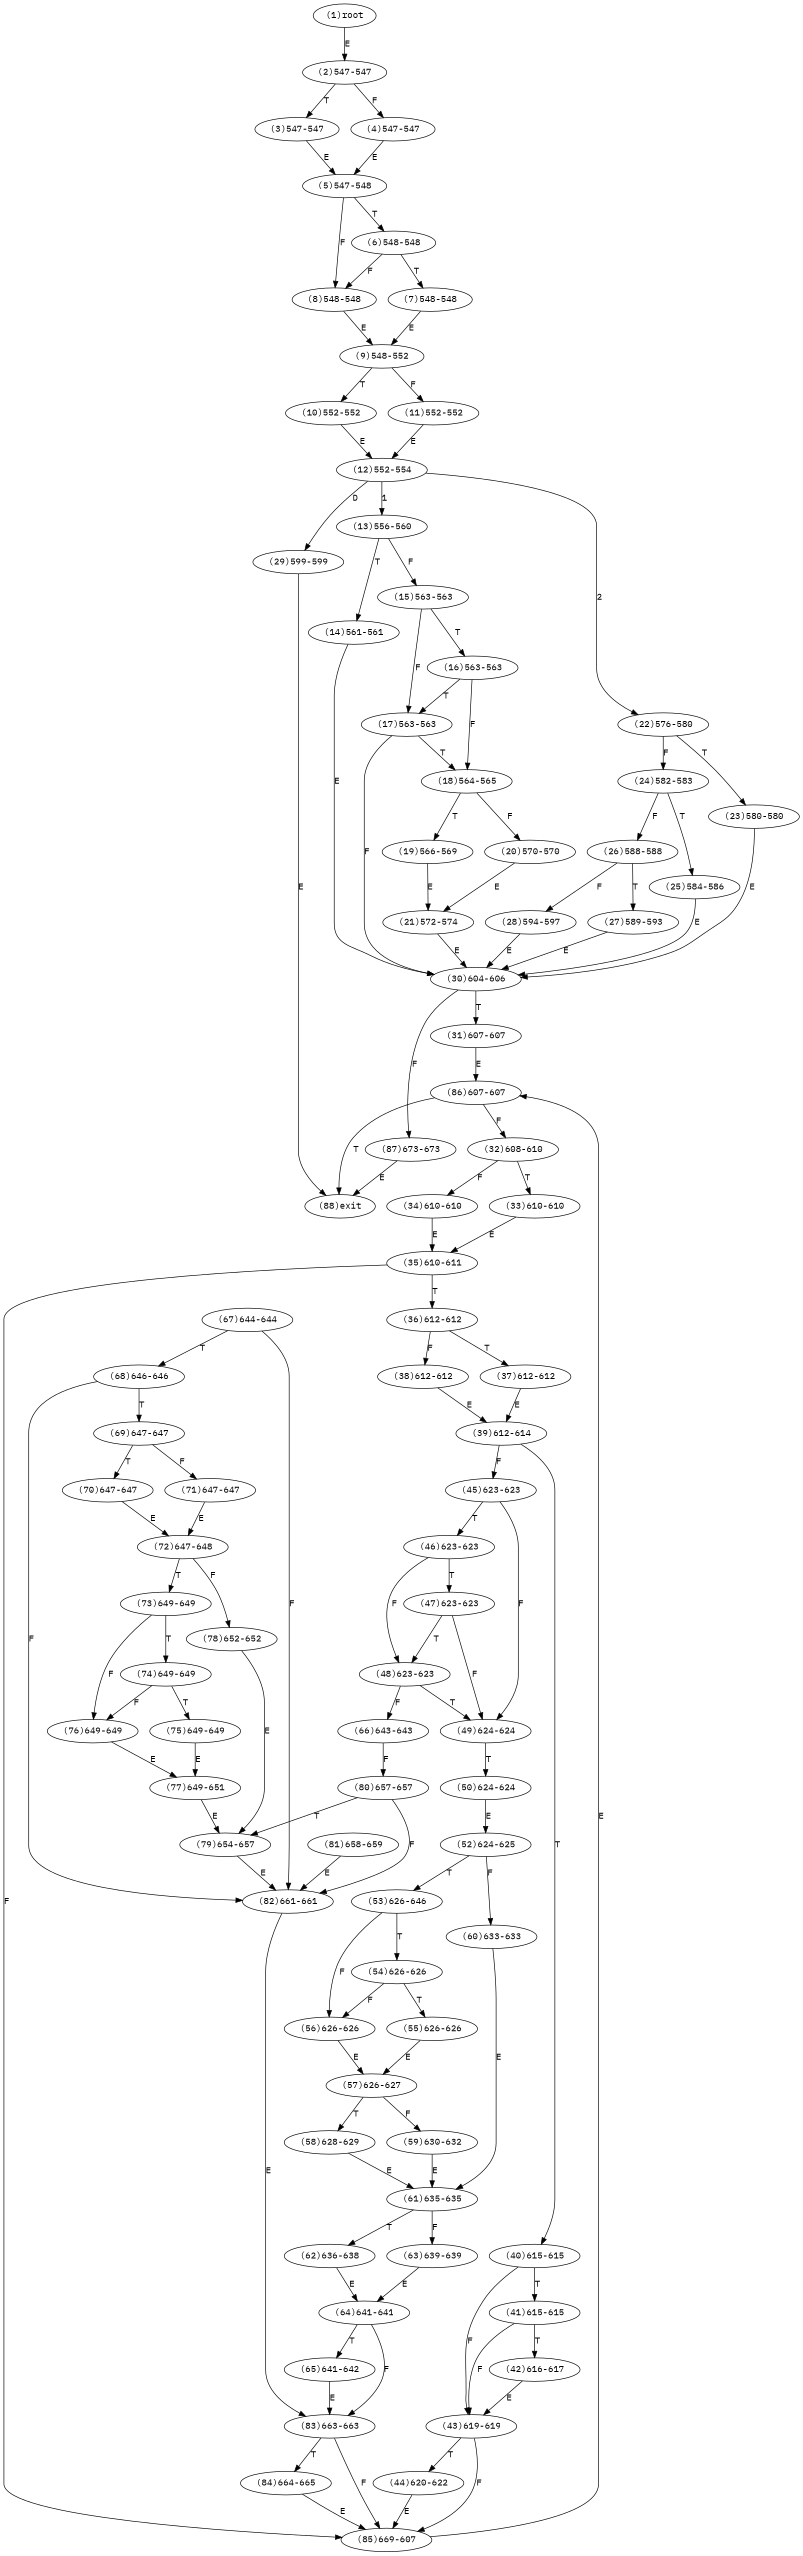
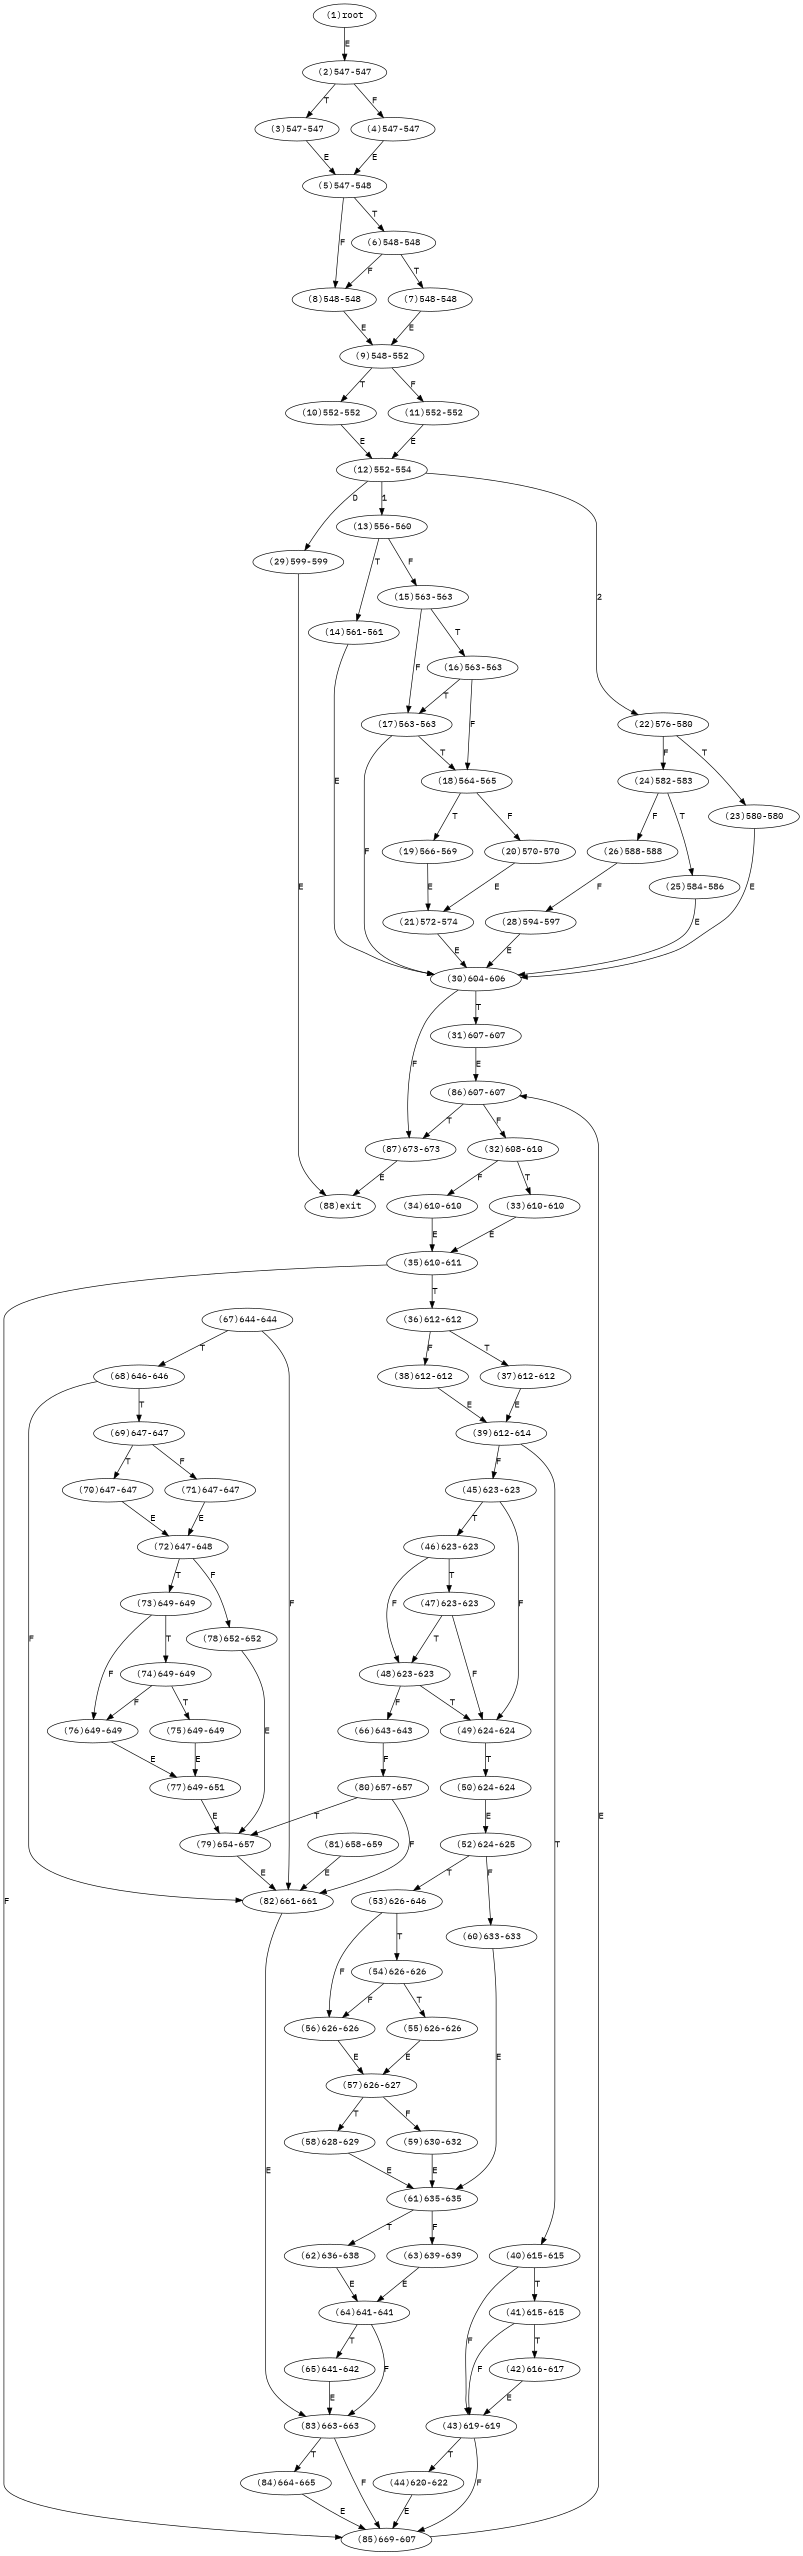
(633, 922) -> none
(368, 1125) -> (446, 1119)
